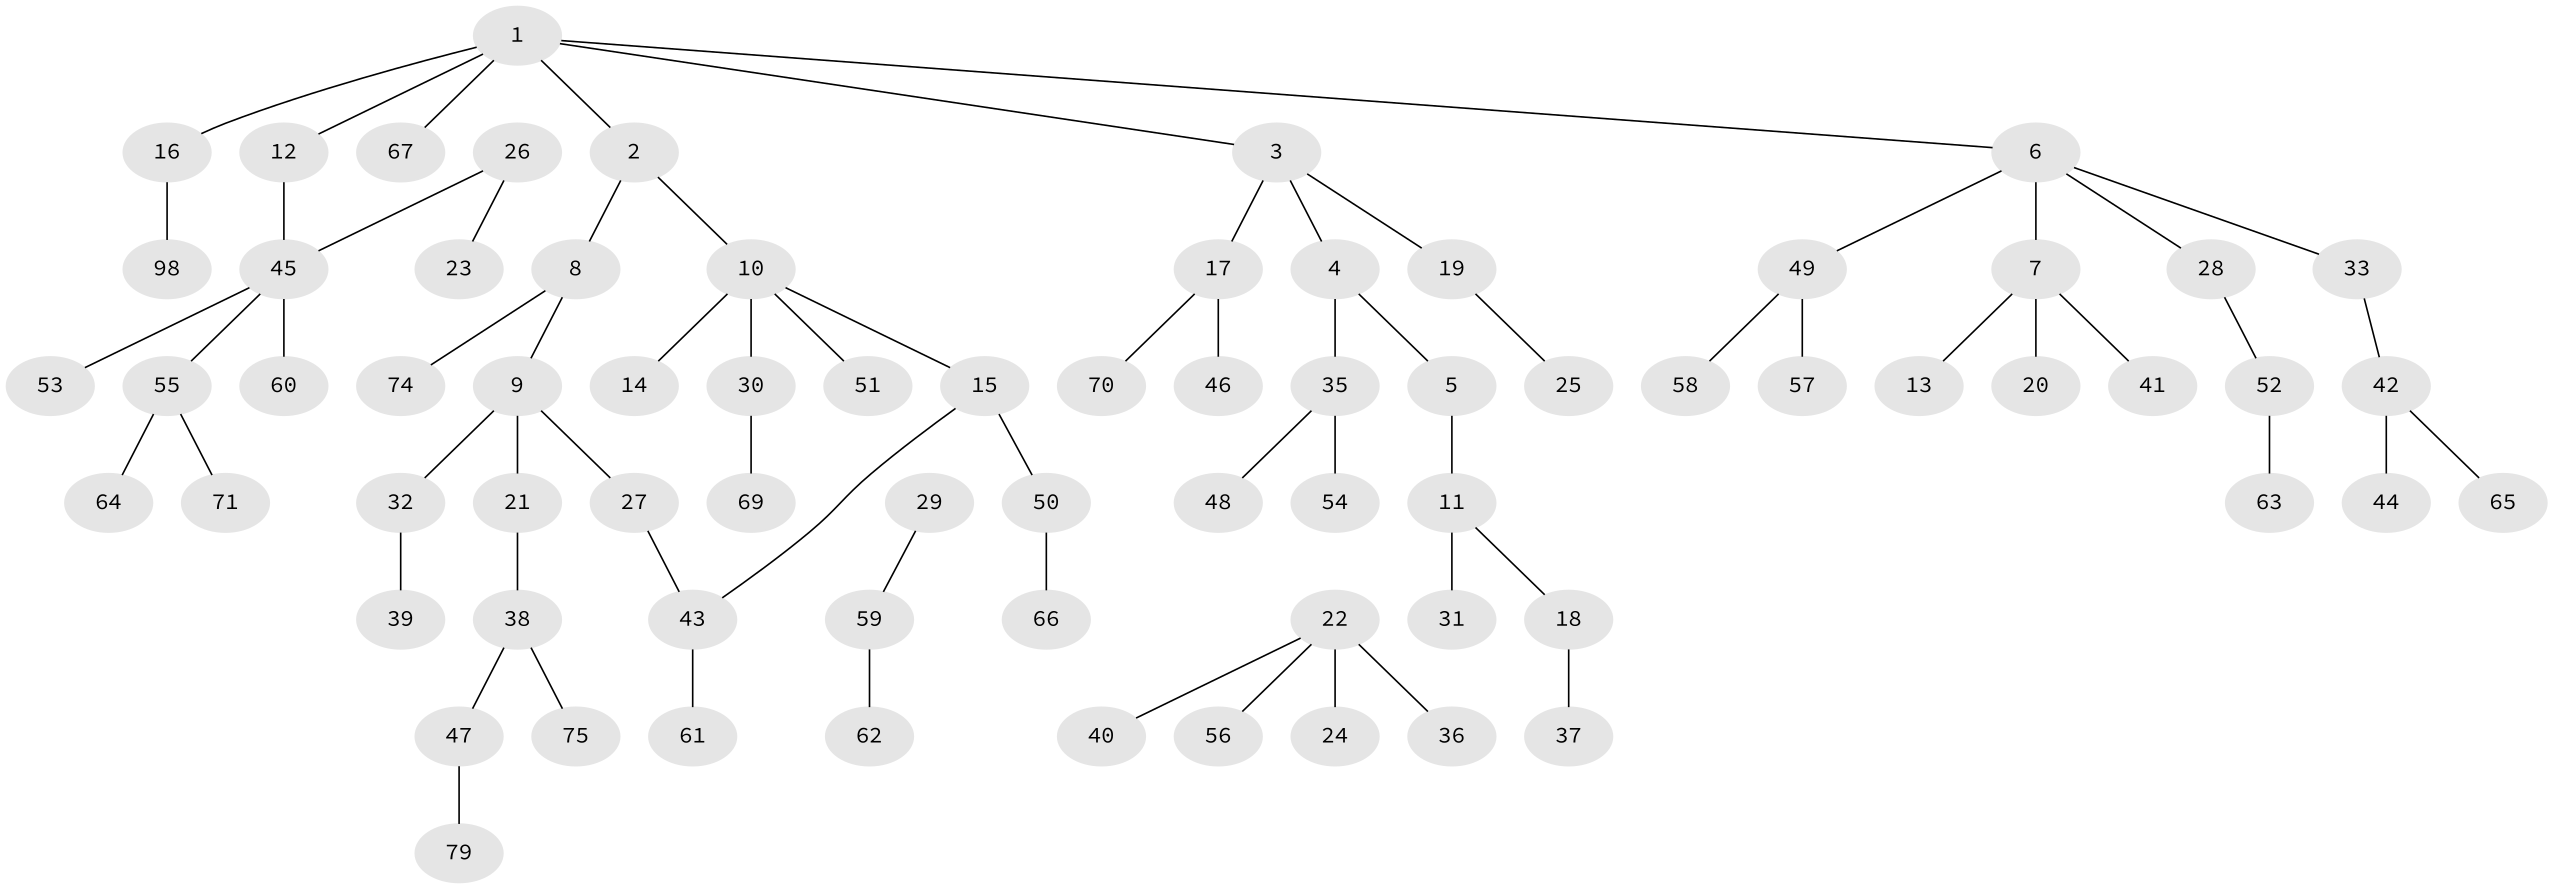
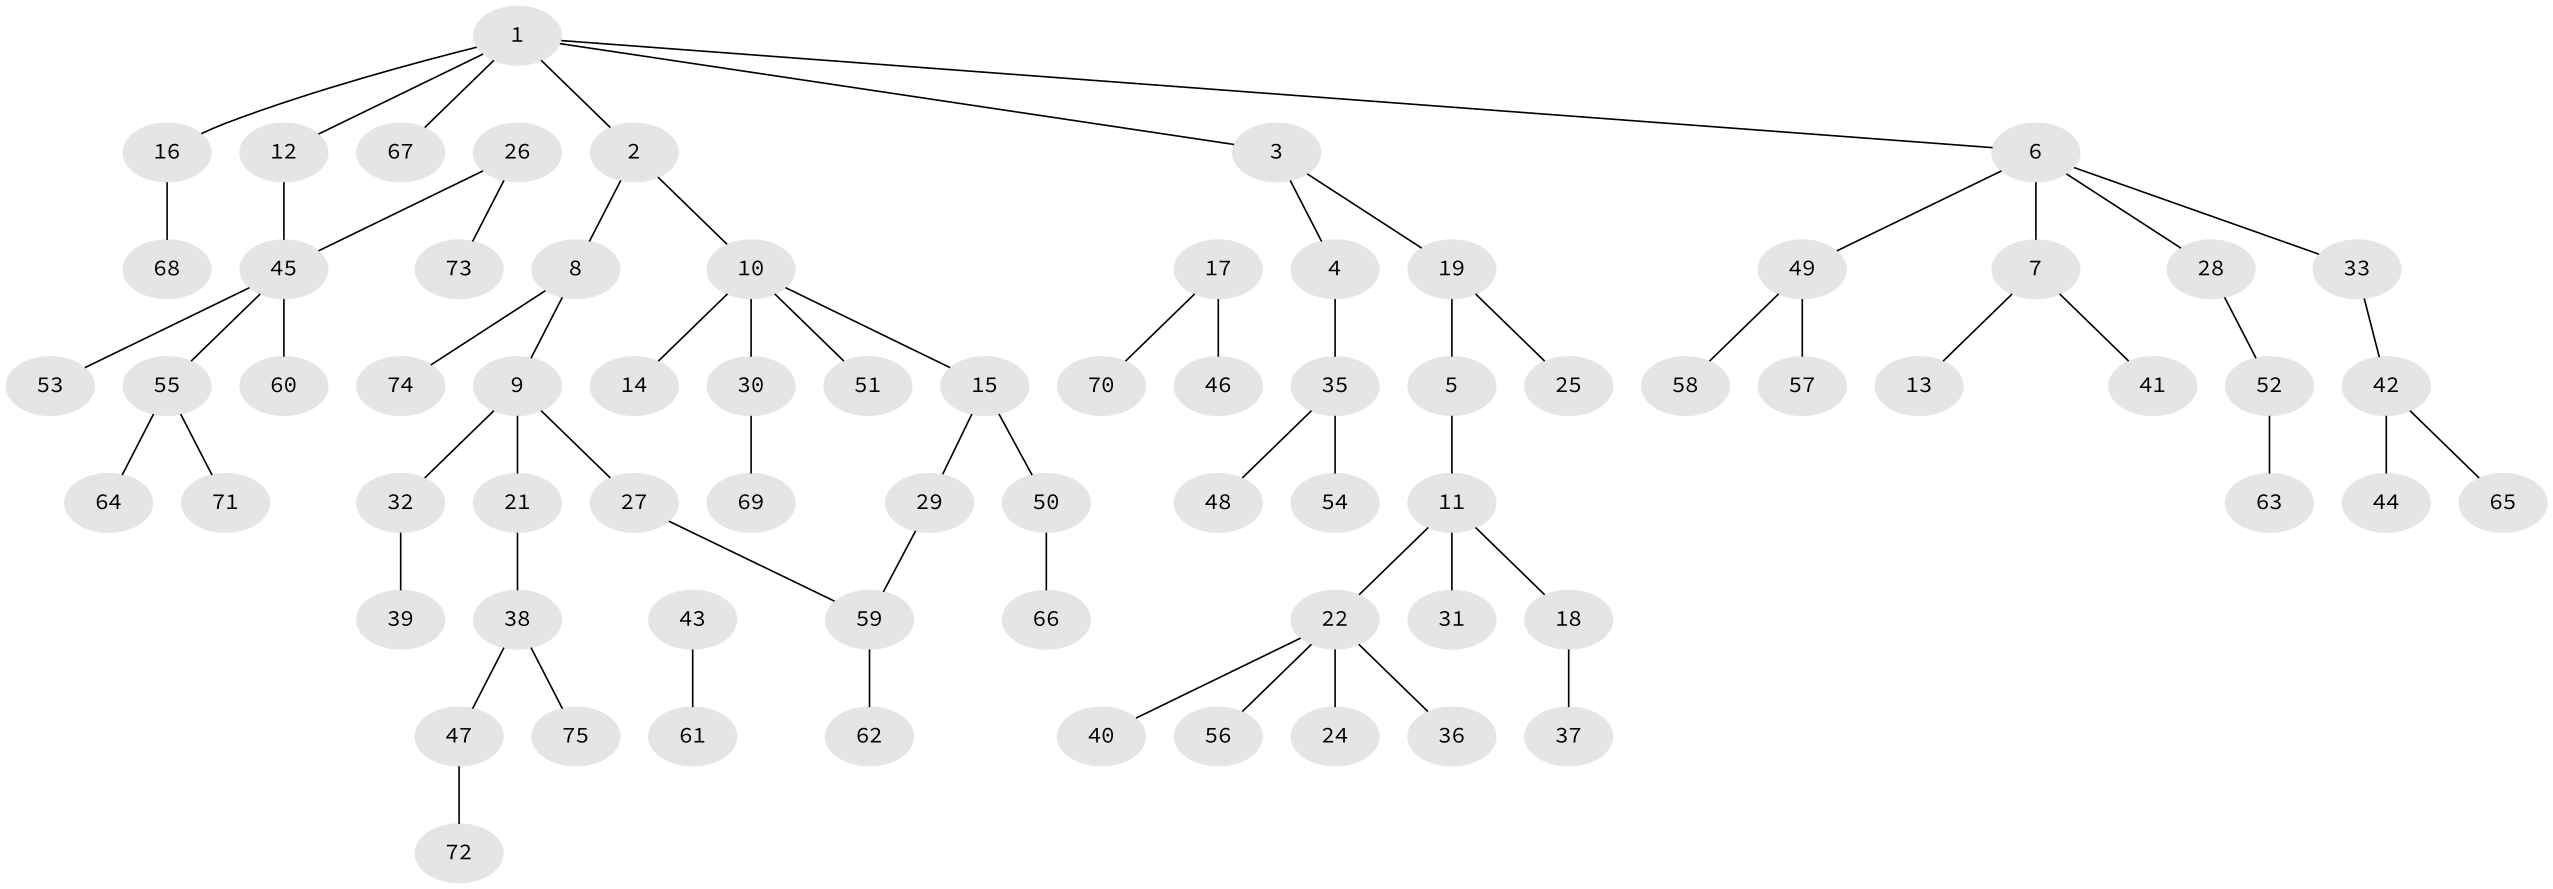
(1247, 211) -> none
(167, 269) -> (167, 269)
(459, 269) -> (459, 269)
(1393, 328) -> (1452, 328)
(2036, 386) -> none
(839, 504) -> (957, 444)
(664, 561) -> (752, 561)
none -> (1394, 561)
(459, 853) -> (459, 853)
